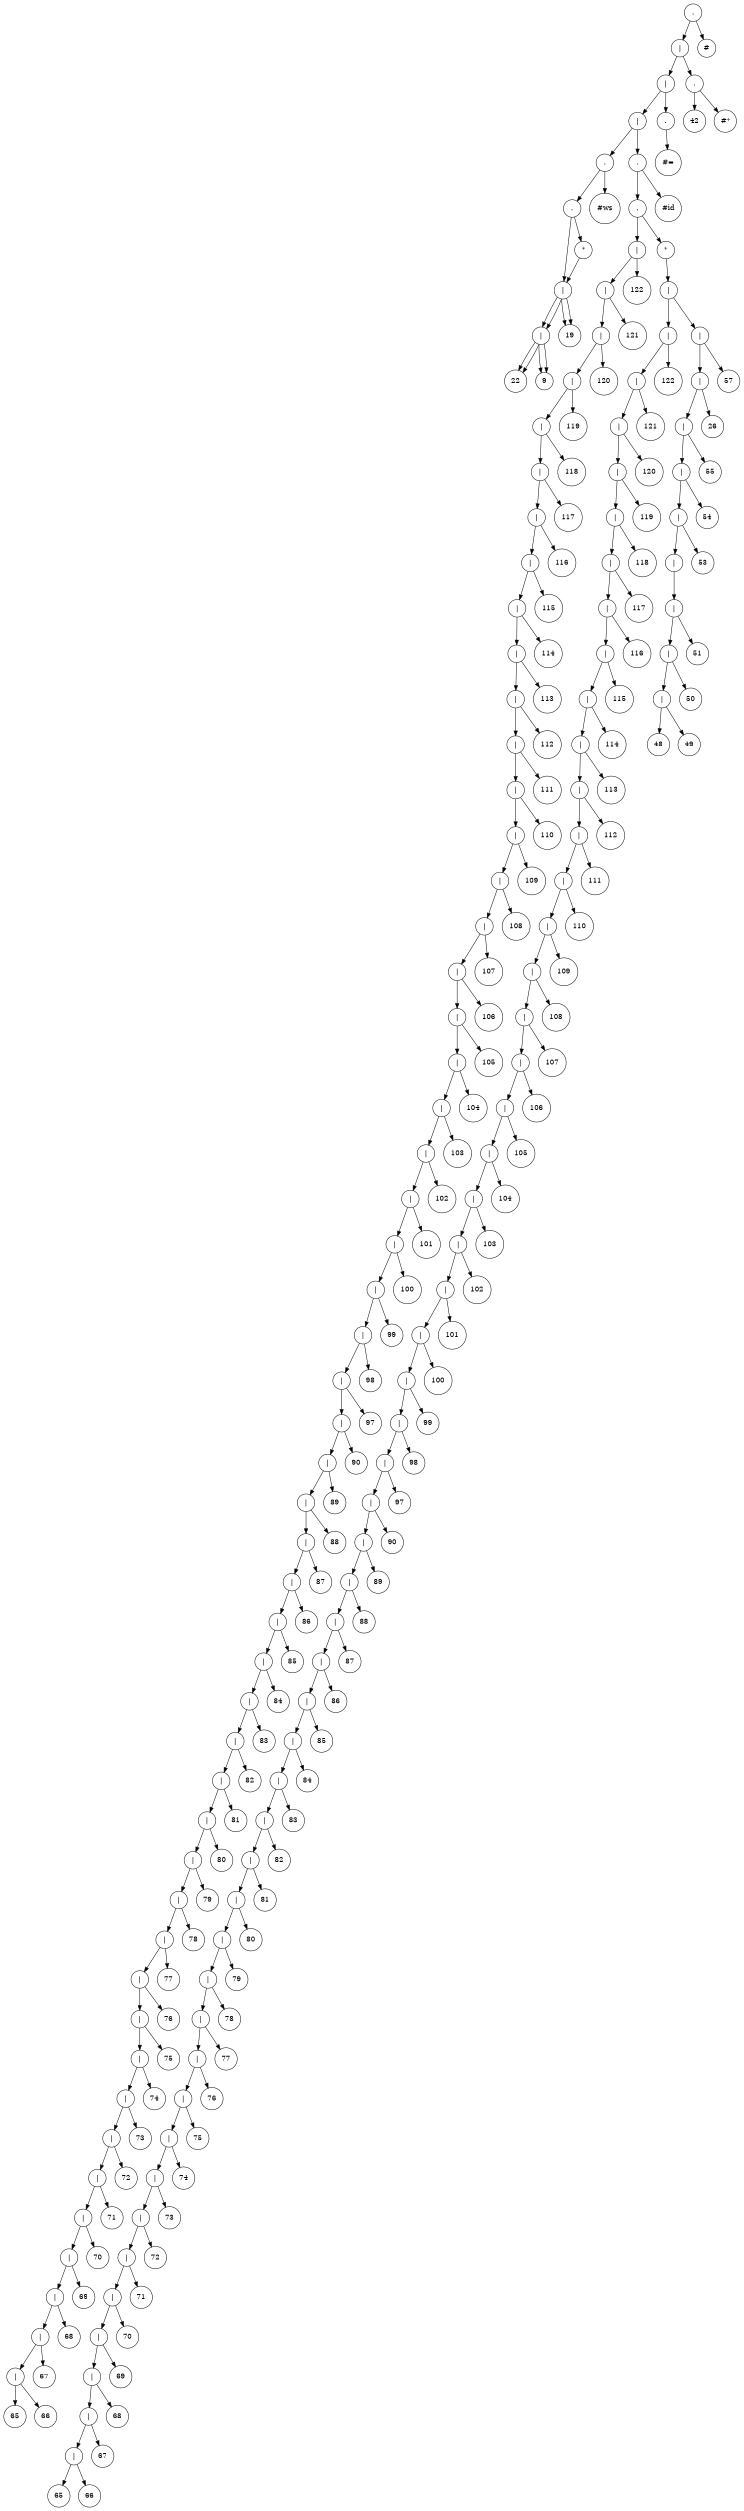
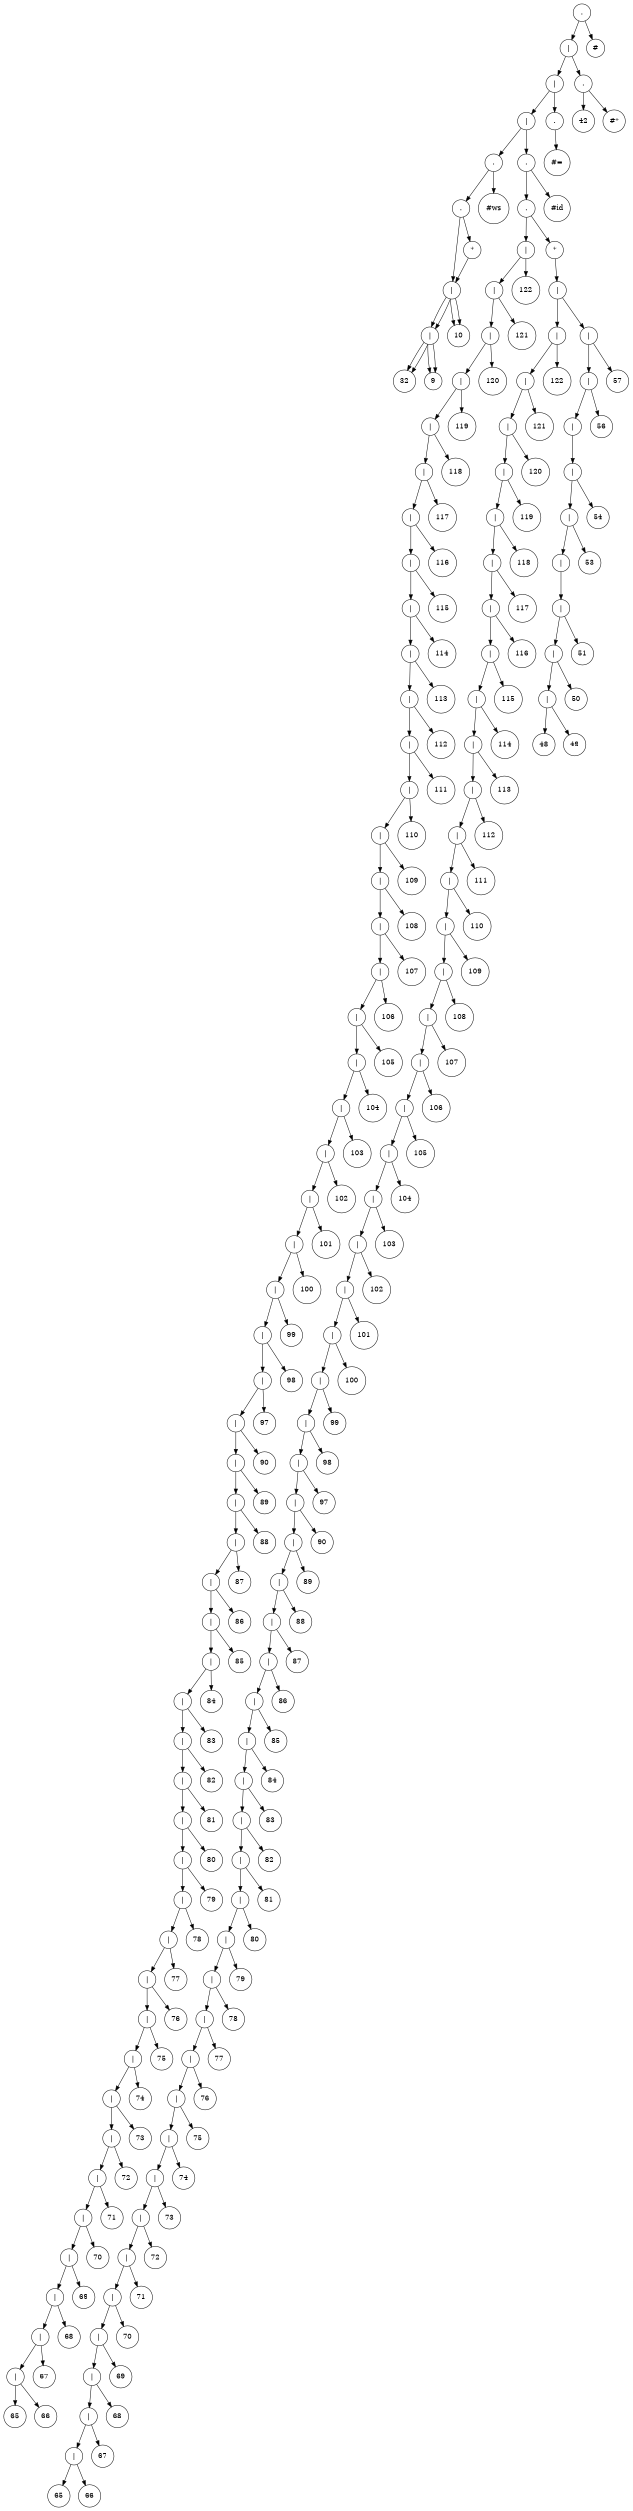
(570, 336) -> (459, 336)
(516, 381) -> (405, 381)
(713, 427) -> (601, 427)
(710, 472) -> none
